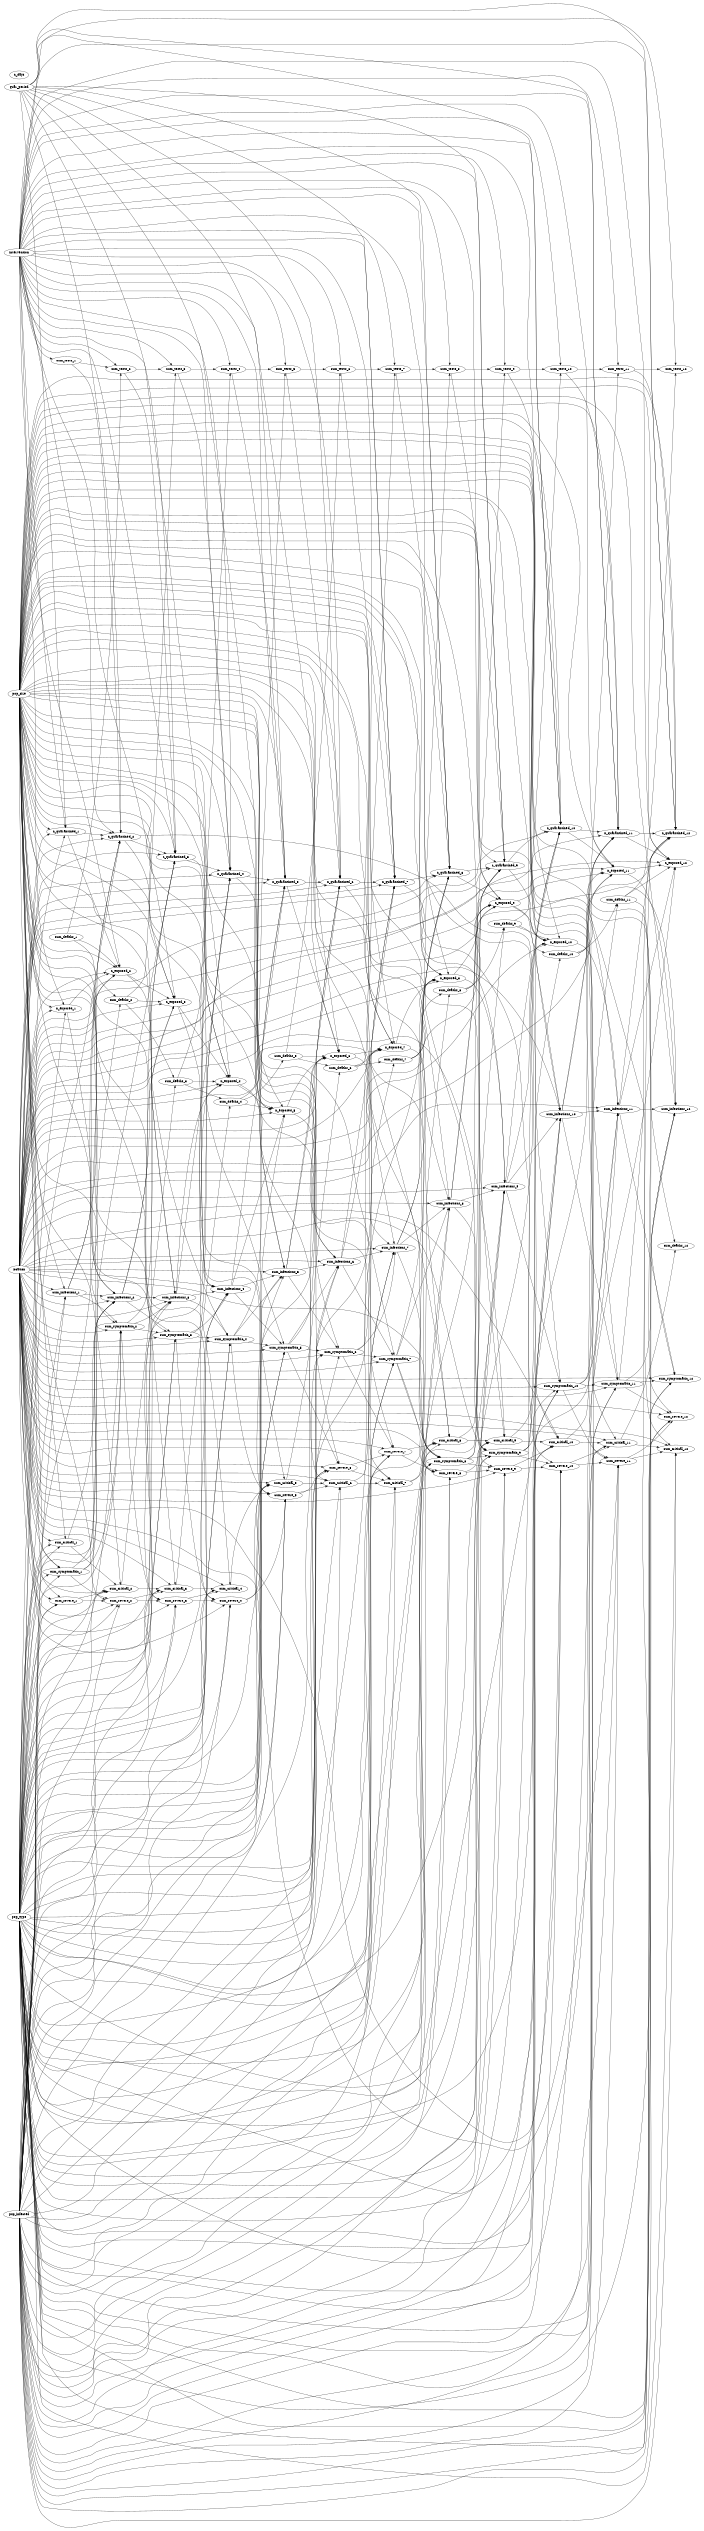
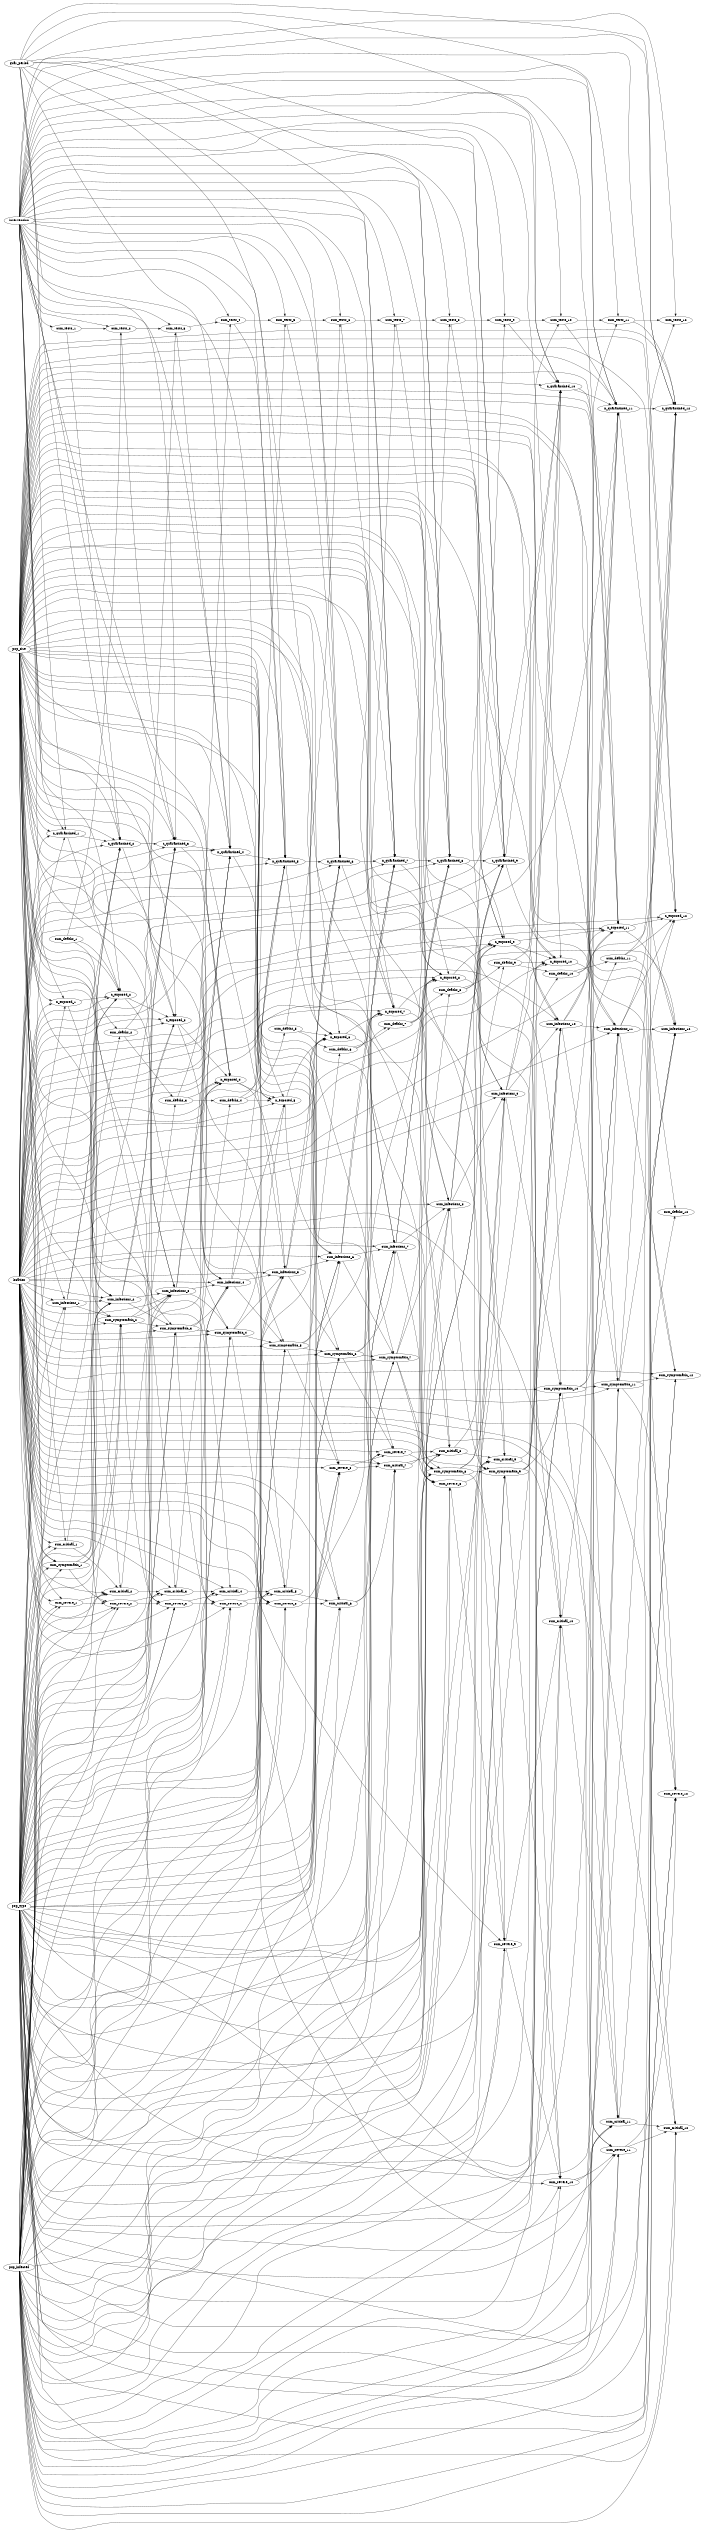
(19, 75) -> none
(521, 934) -> (402, 508)
